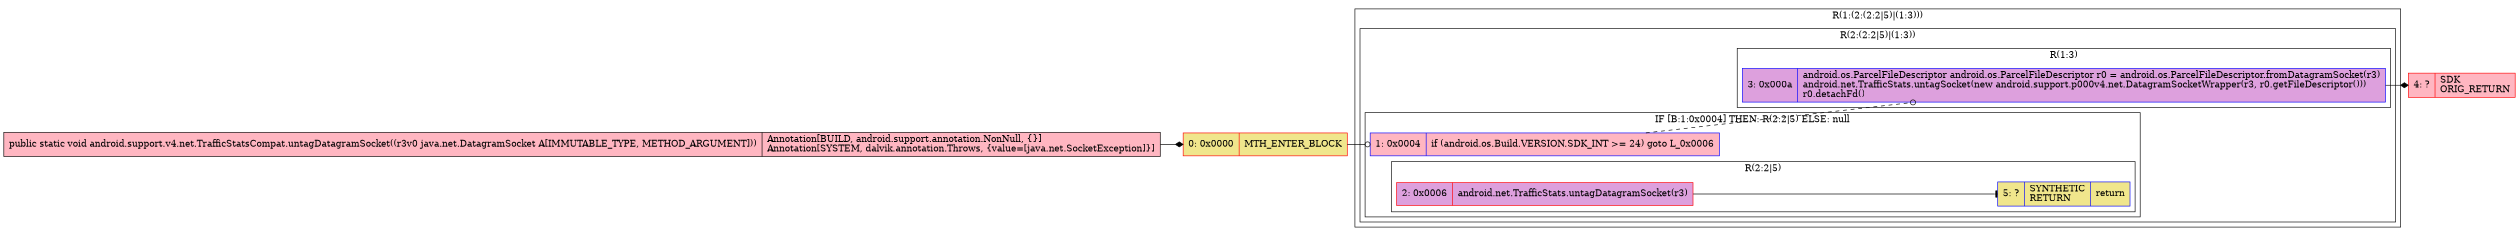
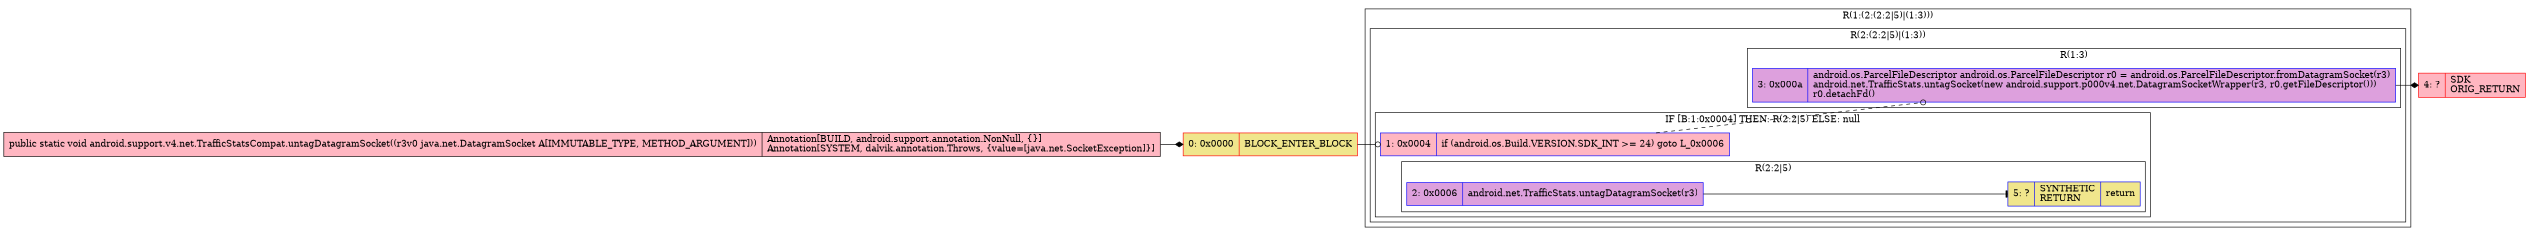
(1293, 144) -> (1298, 144)
(1545, 194) -> (1555, 194)
